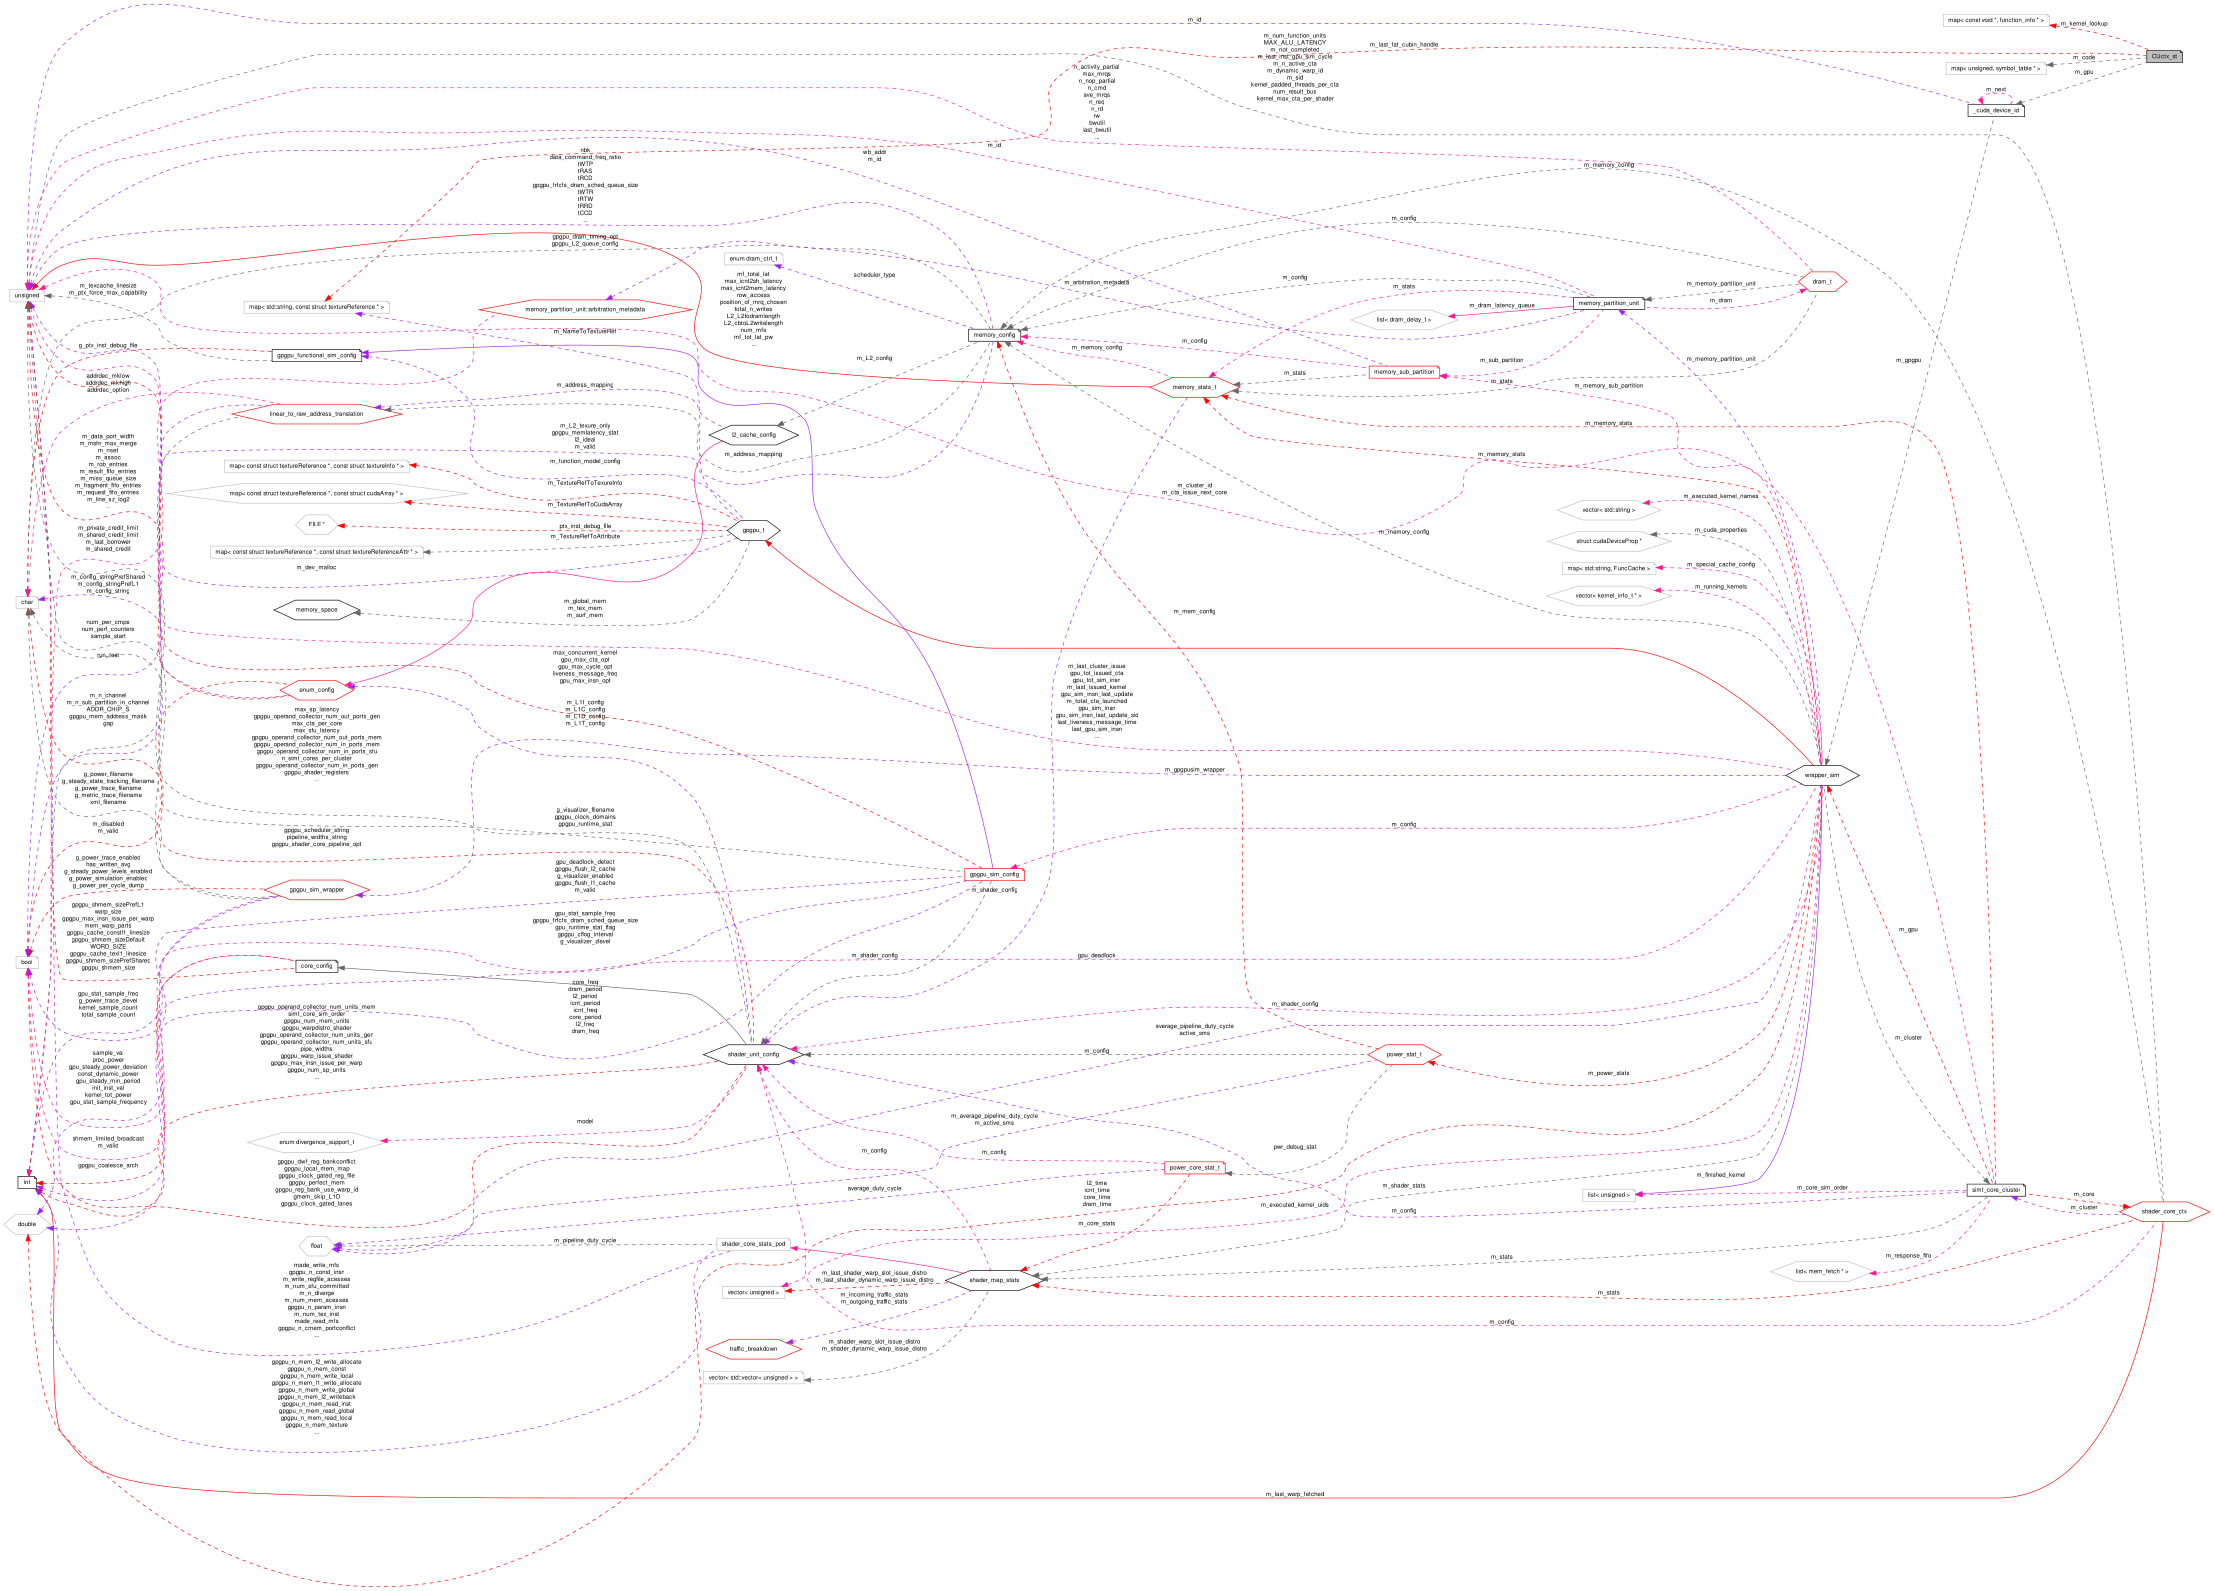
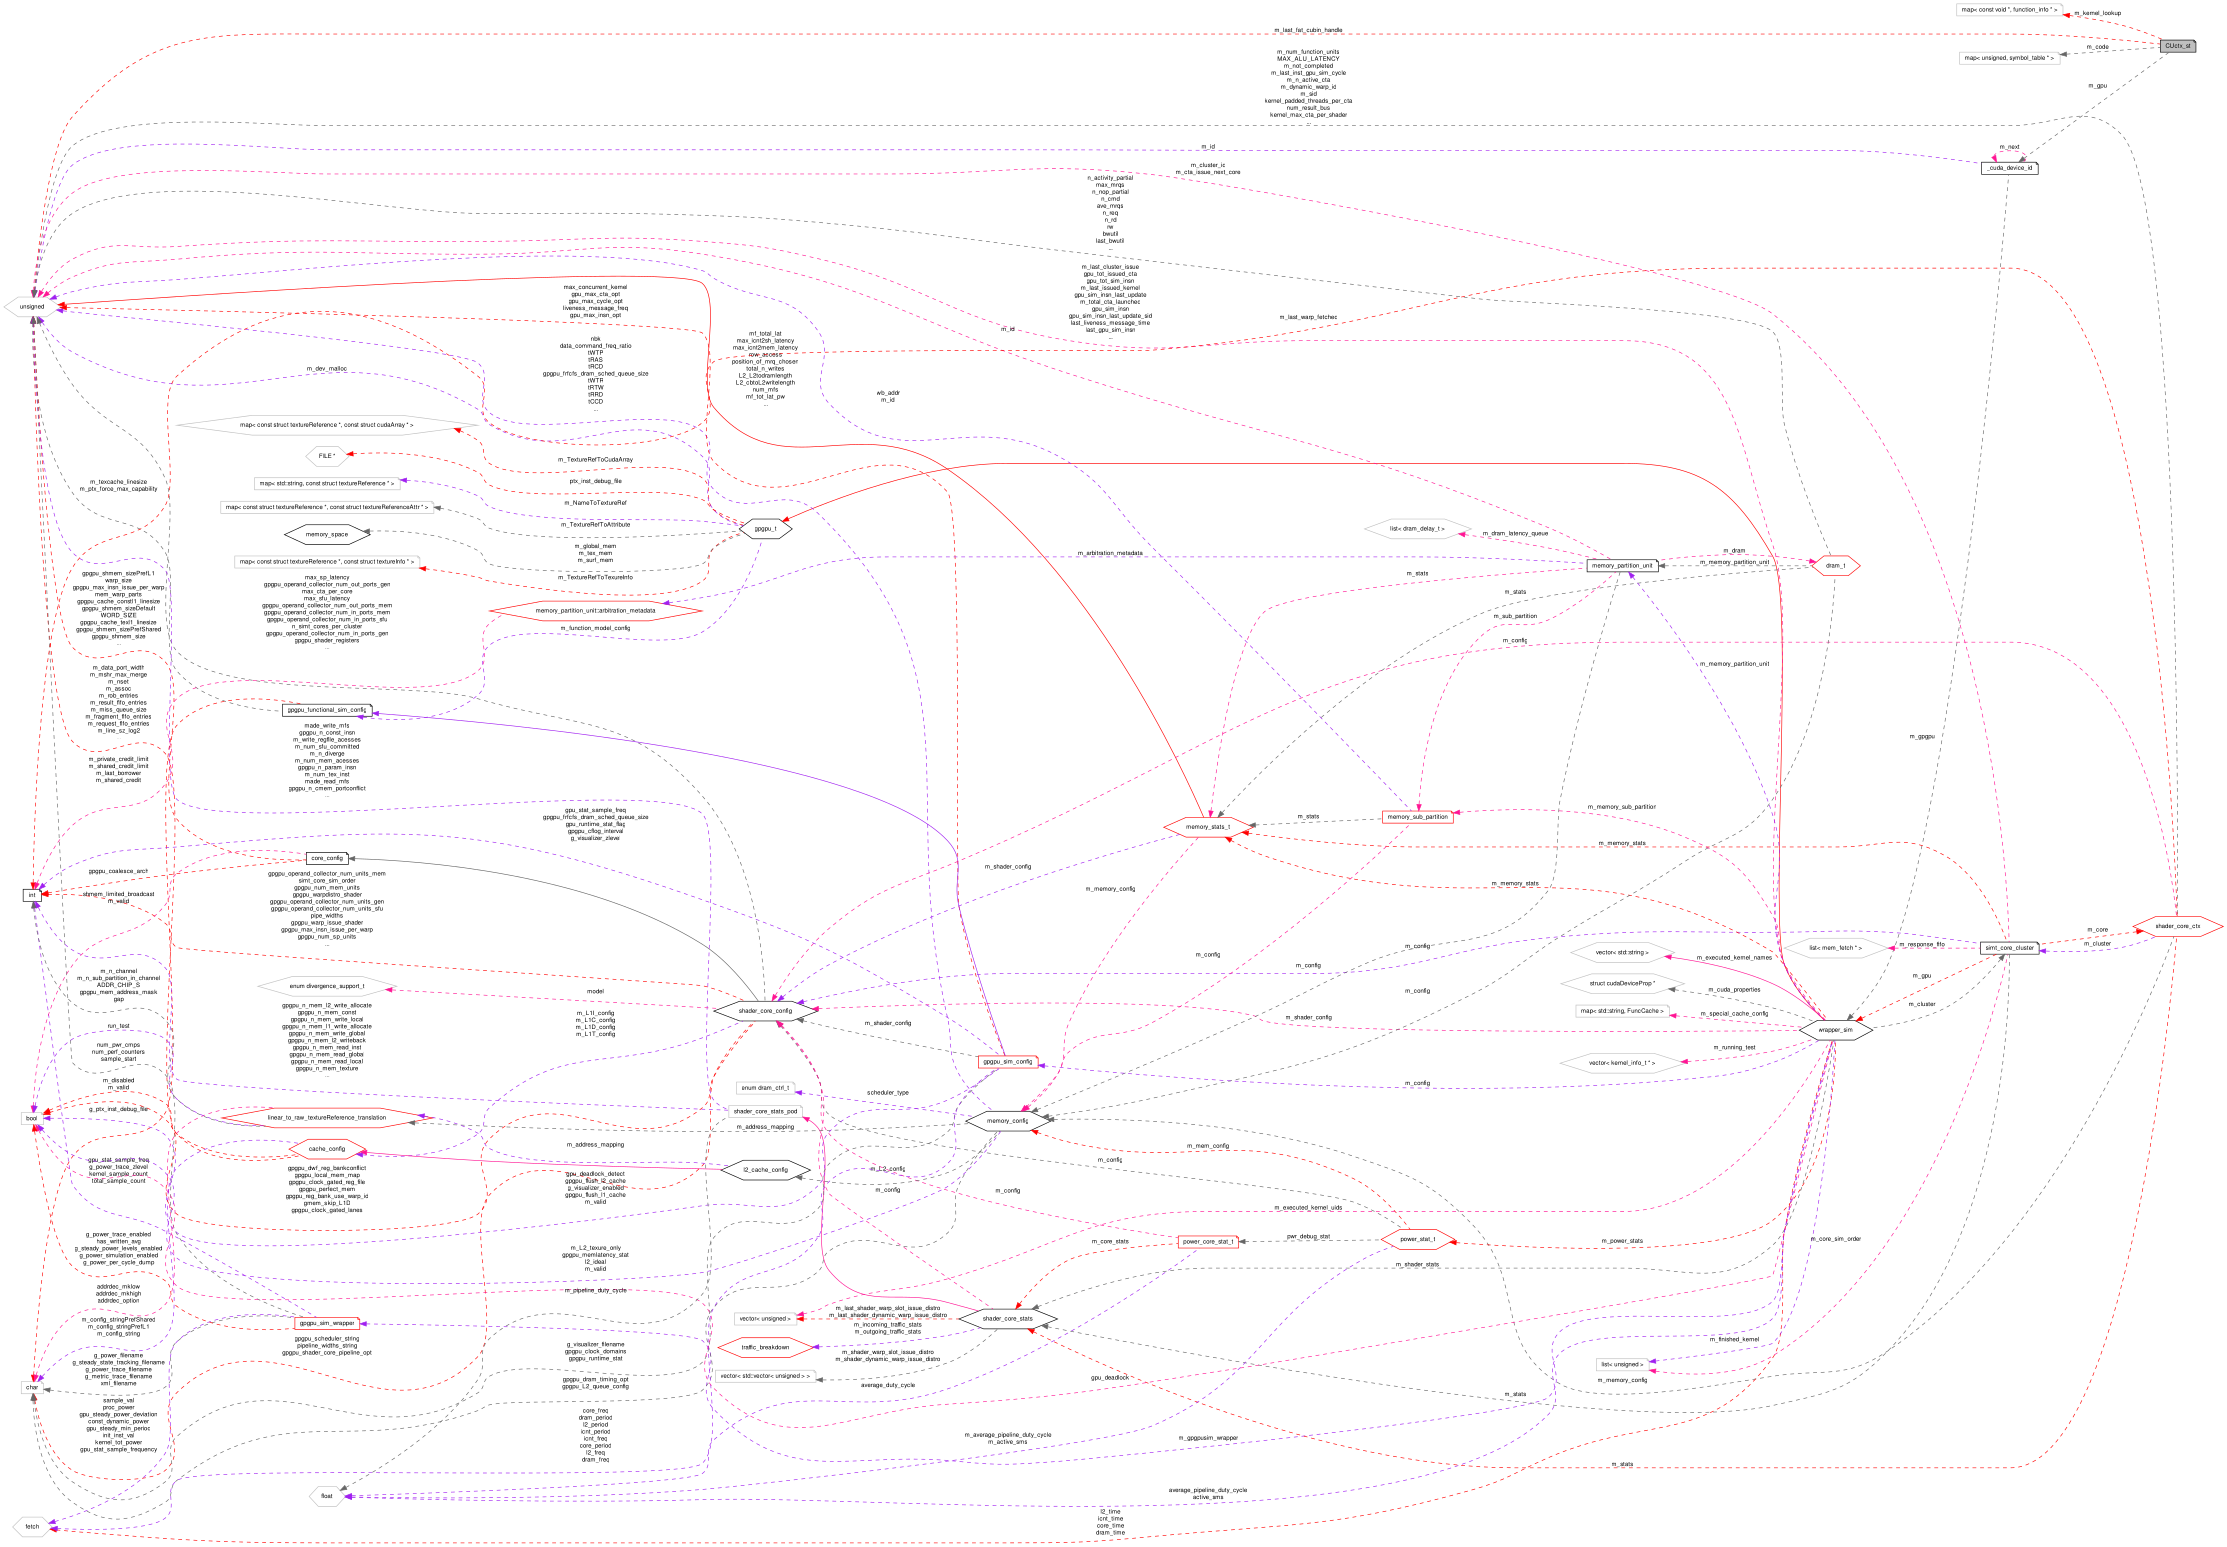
(1184, 53) -> (1014, 34)
(891, 89) -> (996, 243)
(27, 296) -> (32, 307)
(1514, 311) -> (1533, 545)
(995, 335) -> (1008, 1121)
(317, 414) -> (327, 1118)
(1433, 571) -> none
(1789, 585) -> (1754, 976)
(1721, 587) -> (1735, 1048)
(317, 690) -> (327, 1149)
(1410, 828) -> (1435, 1088)
(317, 890) -> (327, 1323)
(1805, 1045) -> (1809, 1254)
(754, 1055) -> (766, 1011)
(27, 1224) -> (32, 1527)
(995, 1280) -> (1008, 1319)
(1073, 1498) -> (1094, 351)
